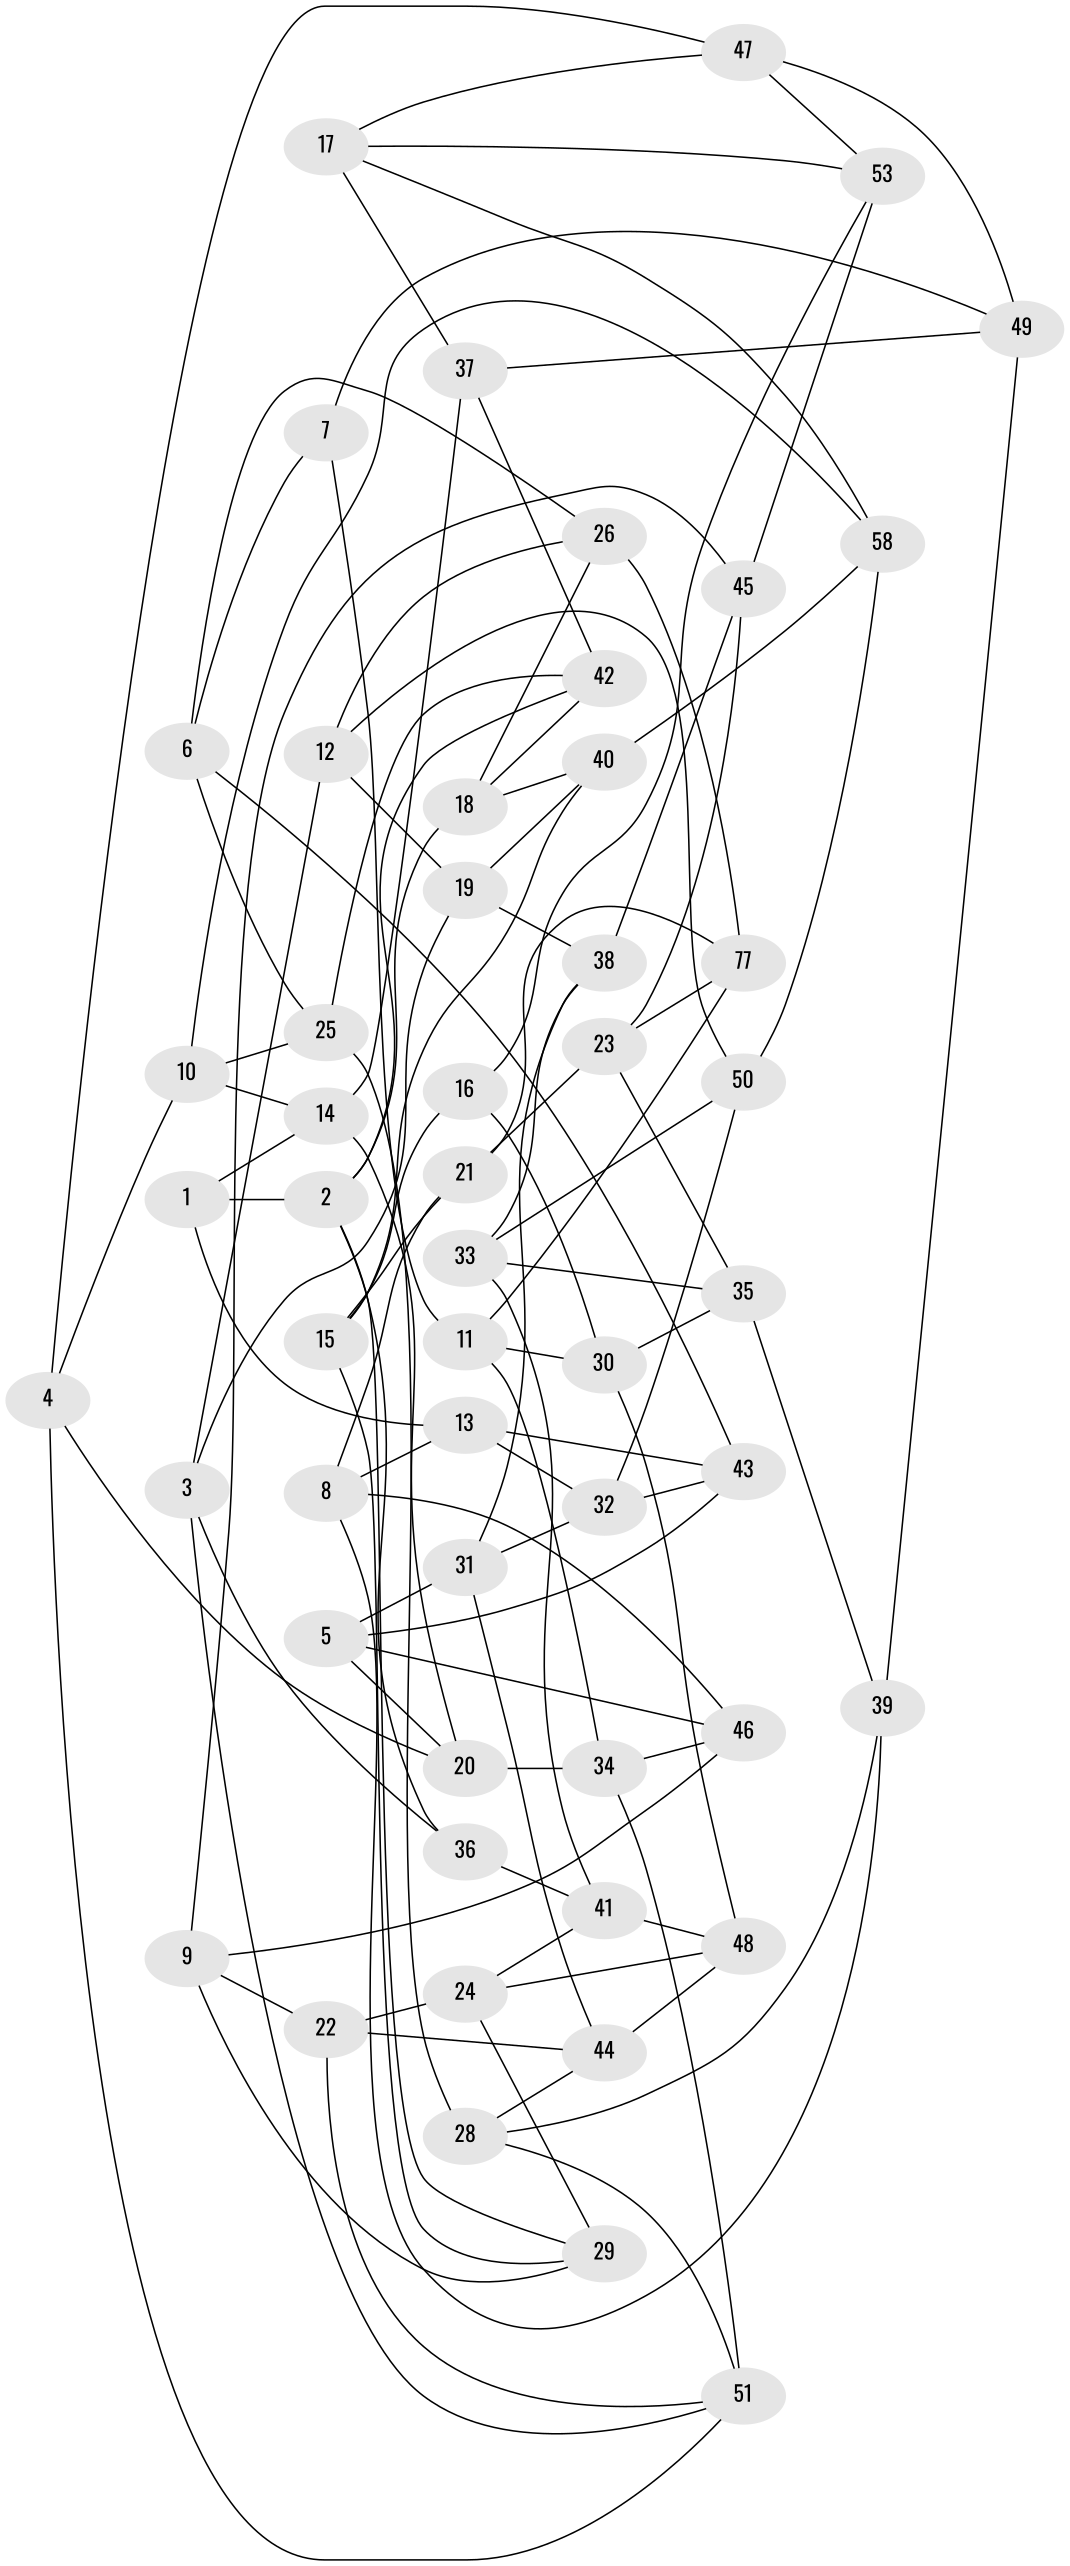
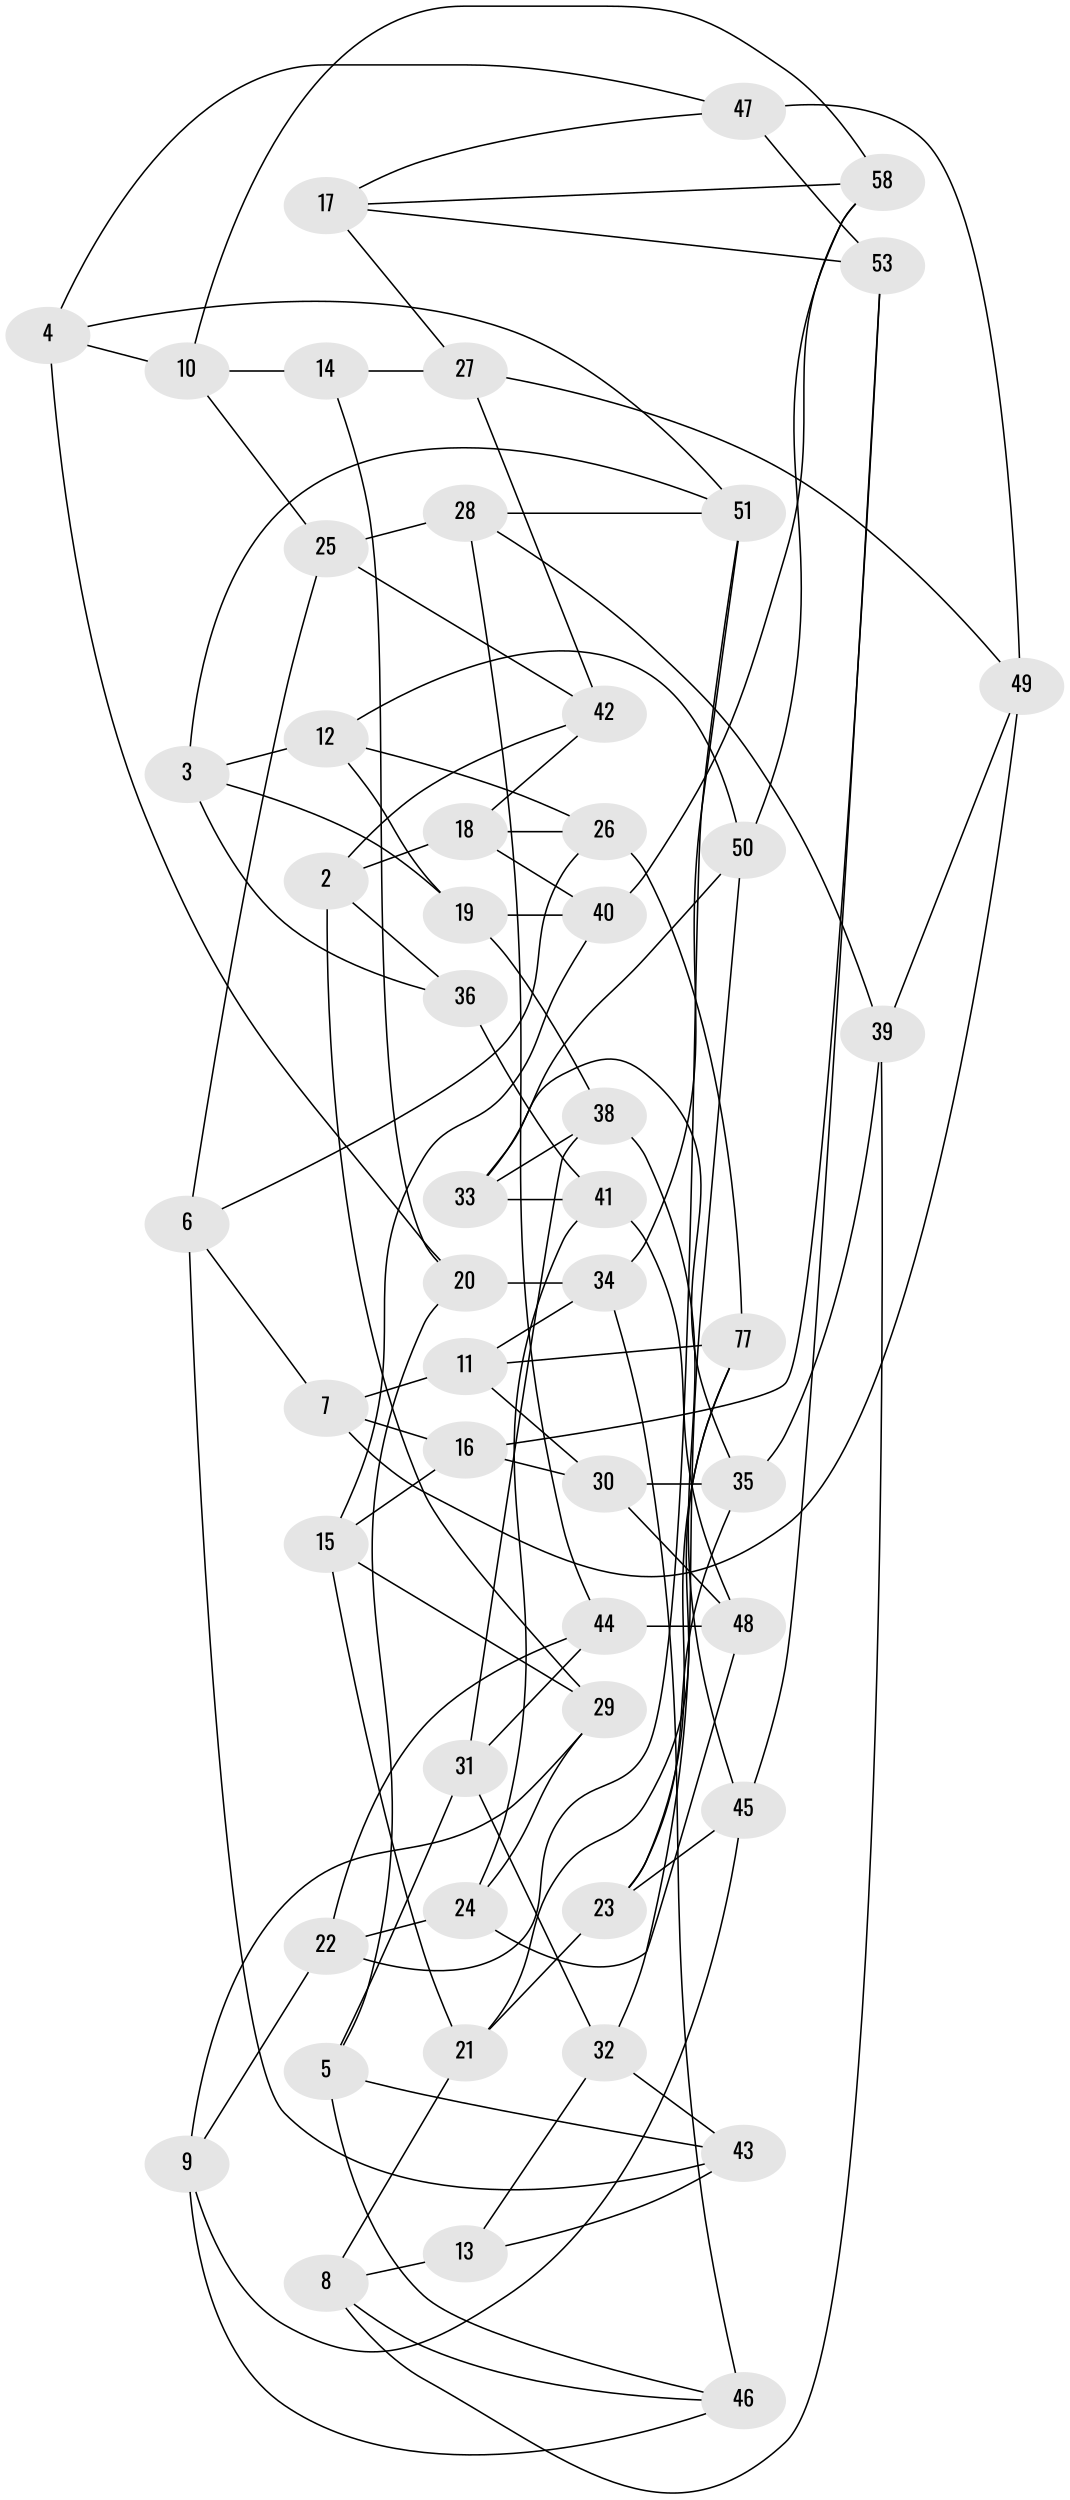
(465, 371) -> (465, 371)
(187, 1200) -> none
none -> (396, 1429)
